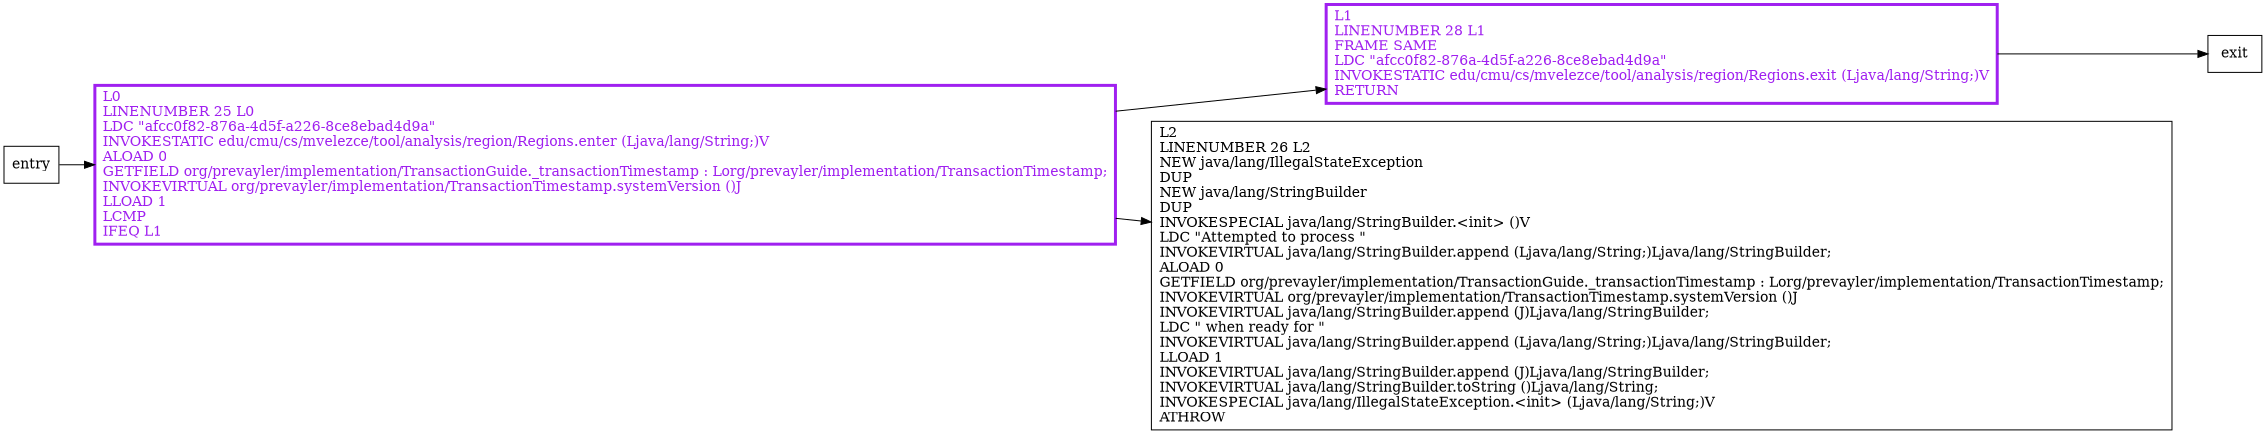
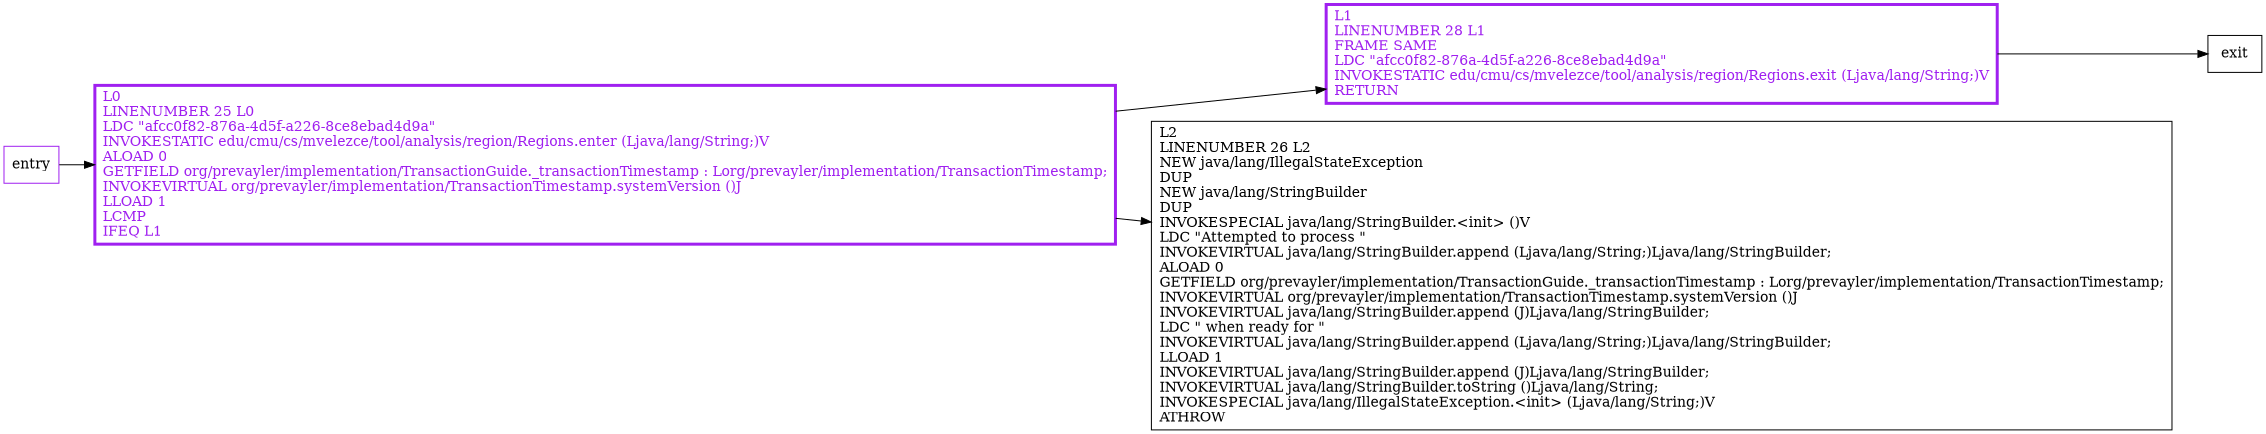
(31, 165) -> (31, 165)
